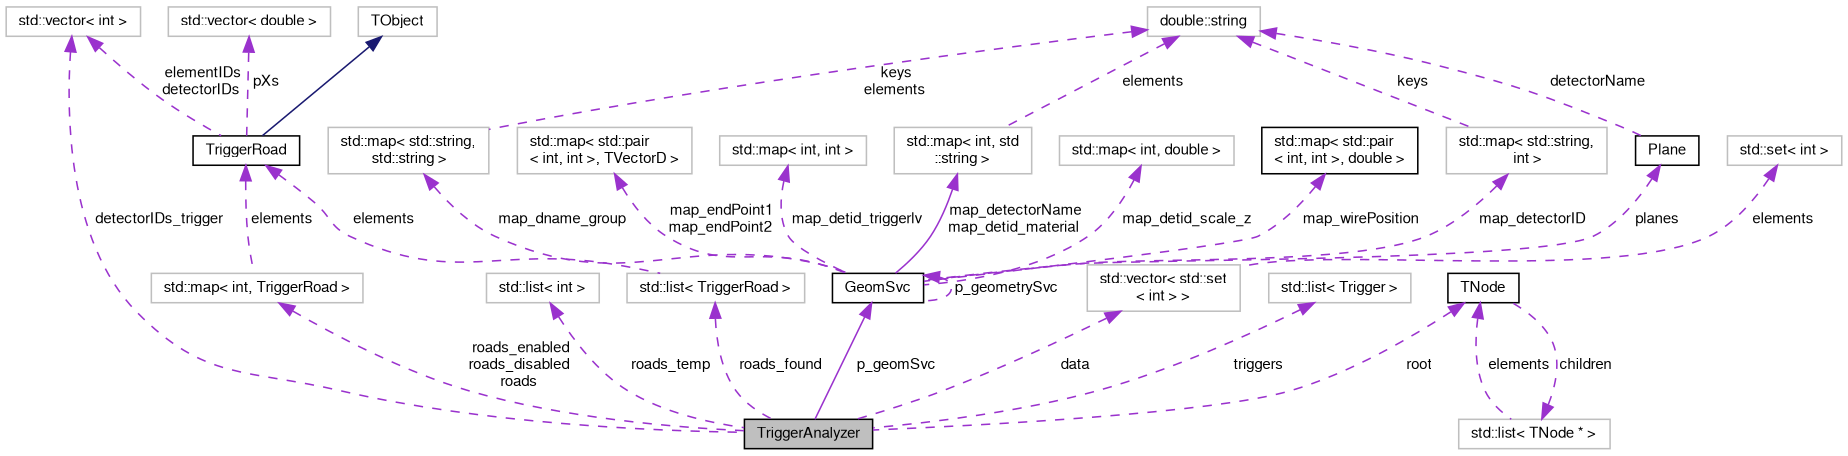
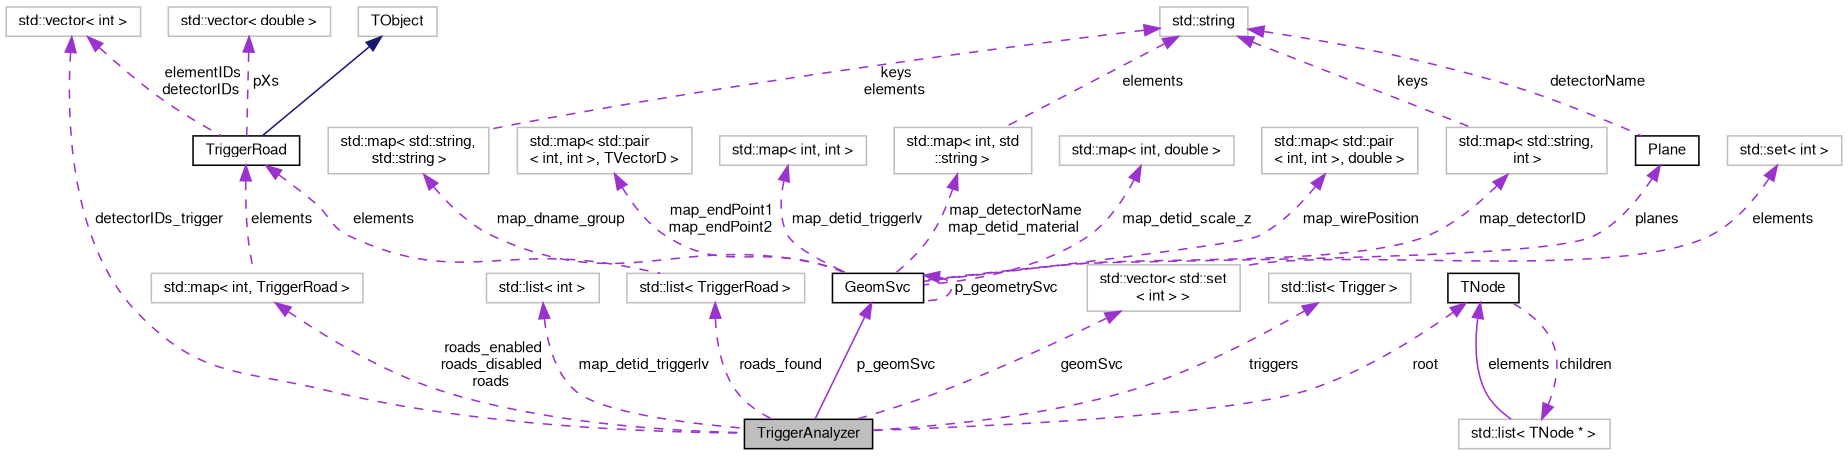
(1204, 22) -> (1204, 22)
(1340, 151) -> (1340, 151)
(931, 236) -> (931, 236)
(670, 365) -> (643, 365)
(1074, 365) -> (1090, 365)
(1479, 374) -> (1479, 374)
